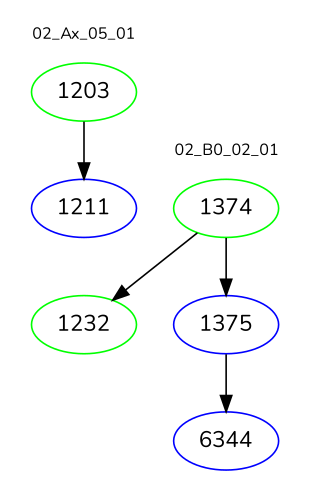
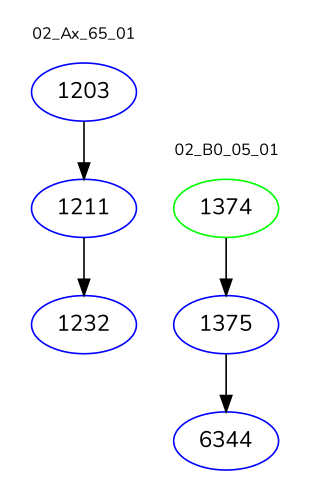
(84, 35) -> (84, 35)
(84, 92) -> (84, 92)
(227, 151) -> (227, 151)
(172, 253) -> (84, 259)
(84, 325) -> (84, 325)
